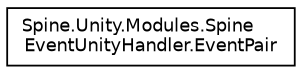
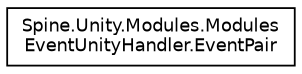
(151, 37) -> (151, 37)
